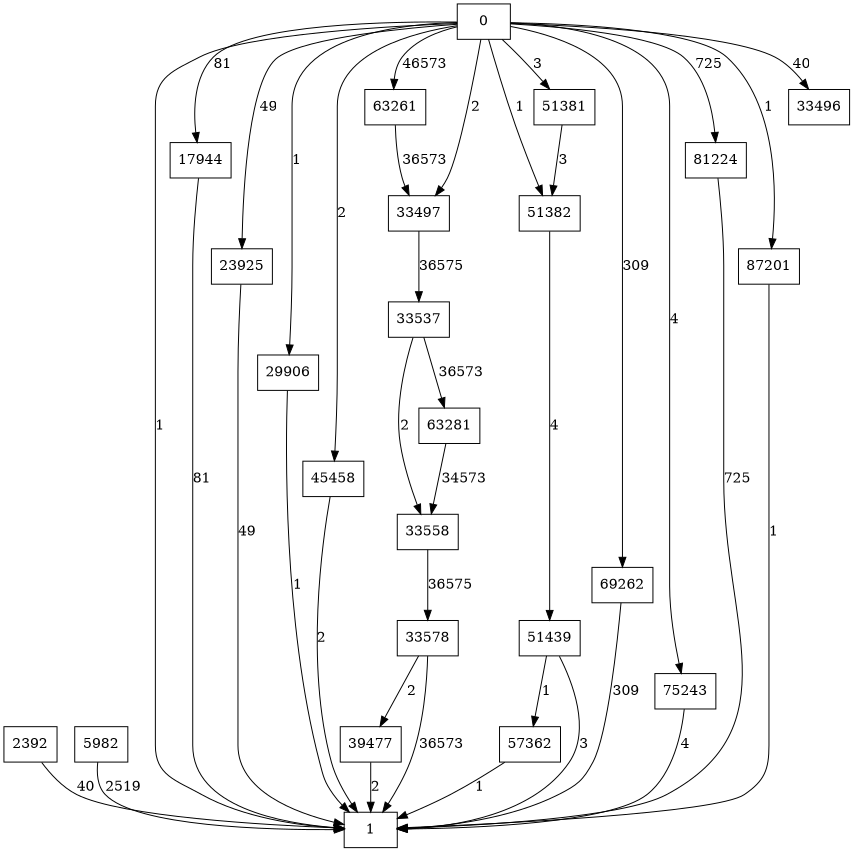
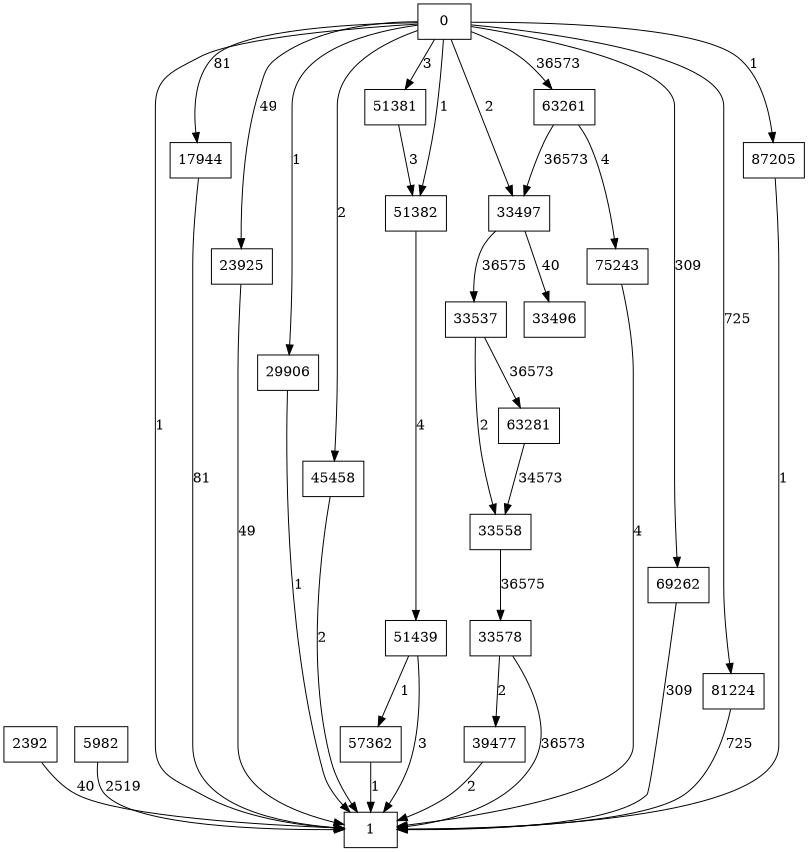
(708, 40) -> (535, 262)
(425, 64) -> (559, 64)
(769, 266) -> (774, 160)
(670, 287) -> (602, 180)
